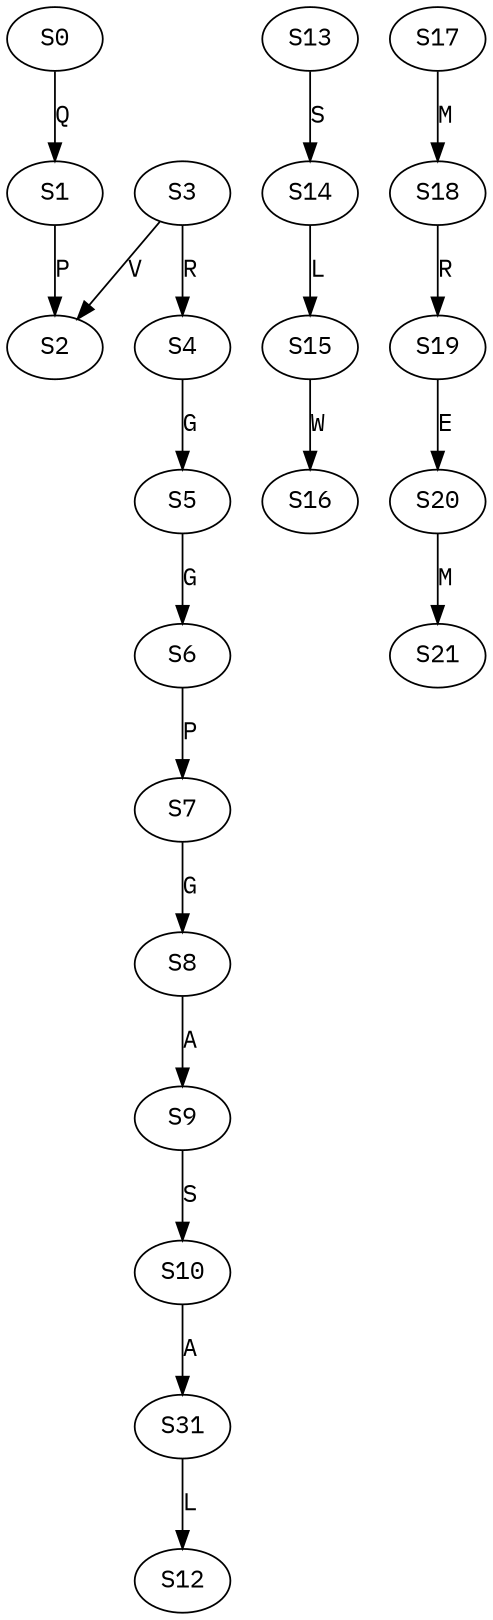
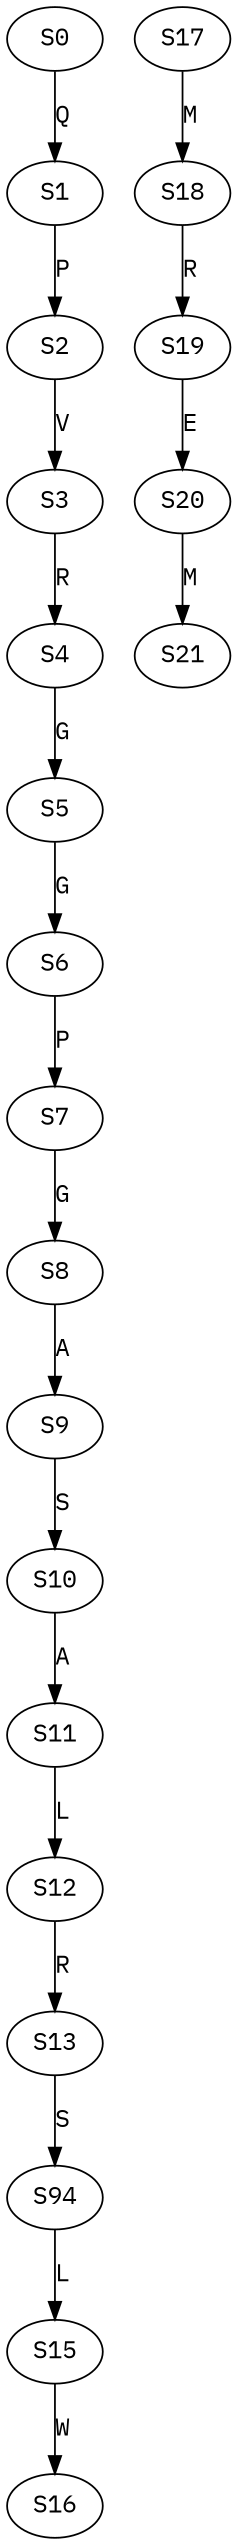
(310, 193) -> (55, 2198)
(124, 263) -> (55, 416)
(183, 1427) -> (55, 1735)
none -> (55, 1957)
